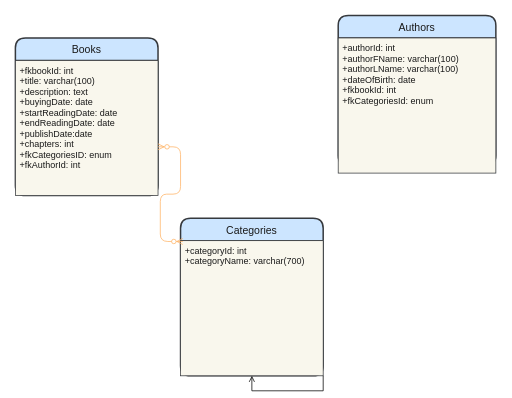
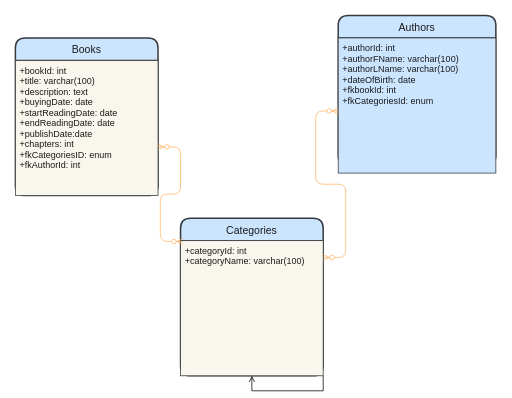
(51, 71) -> (46, 71)
(417, 105) -> (417, 105)
none -> (332, 184)
(221, 251) -> (221, 251)
